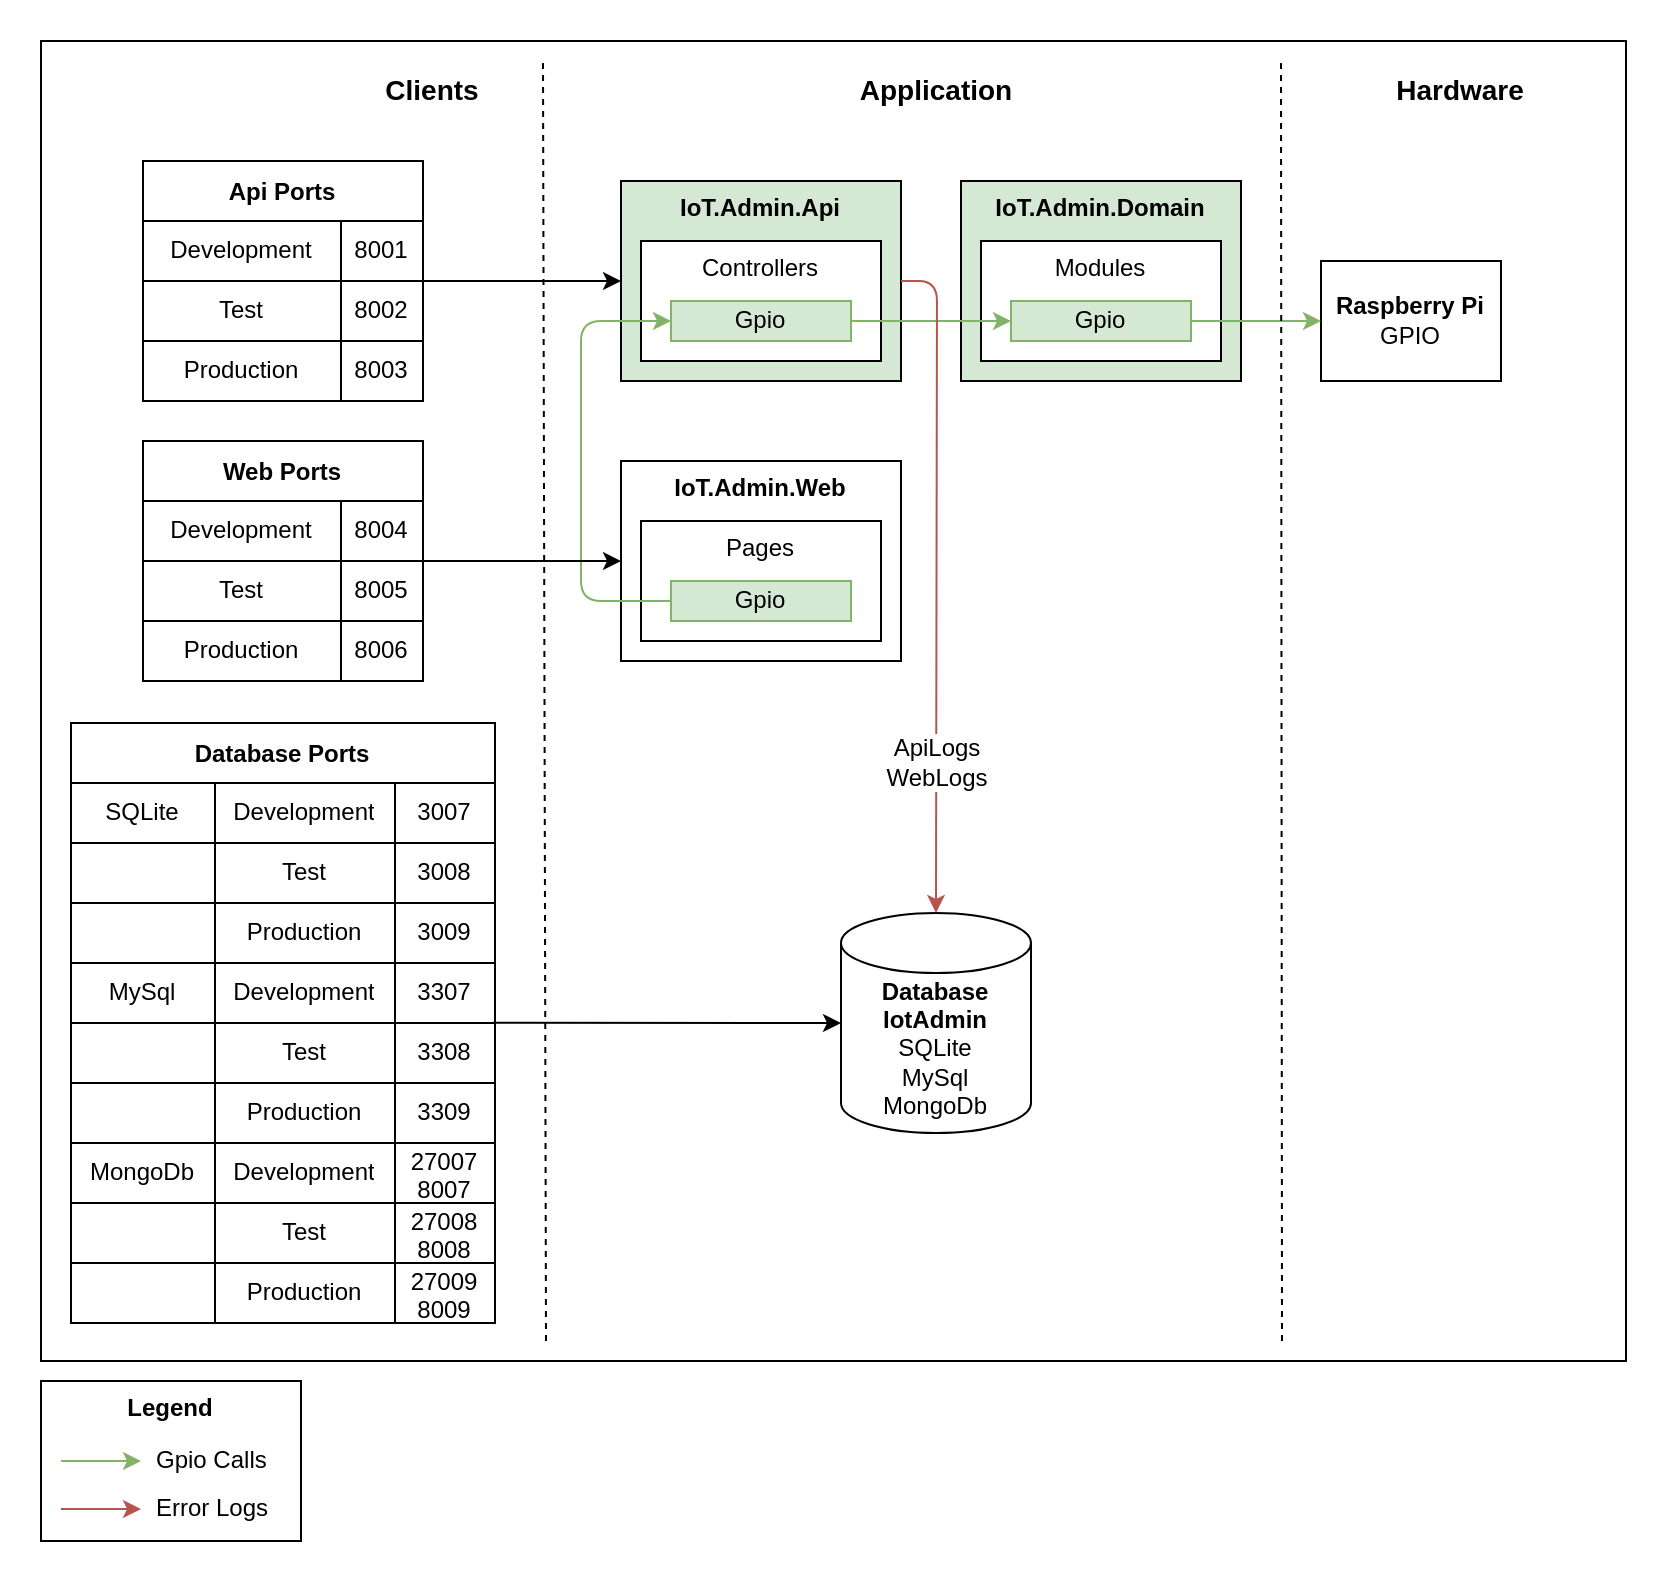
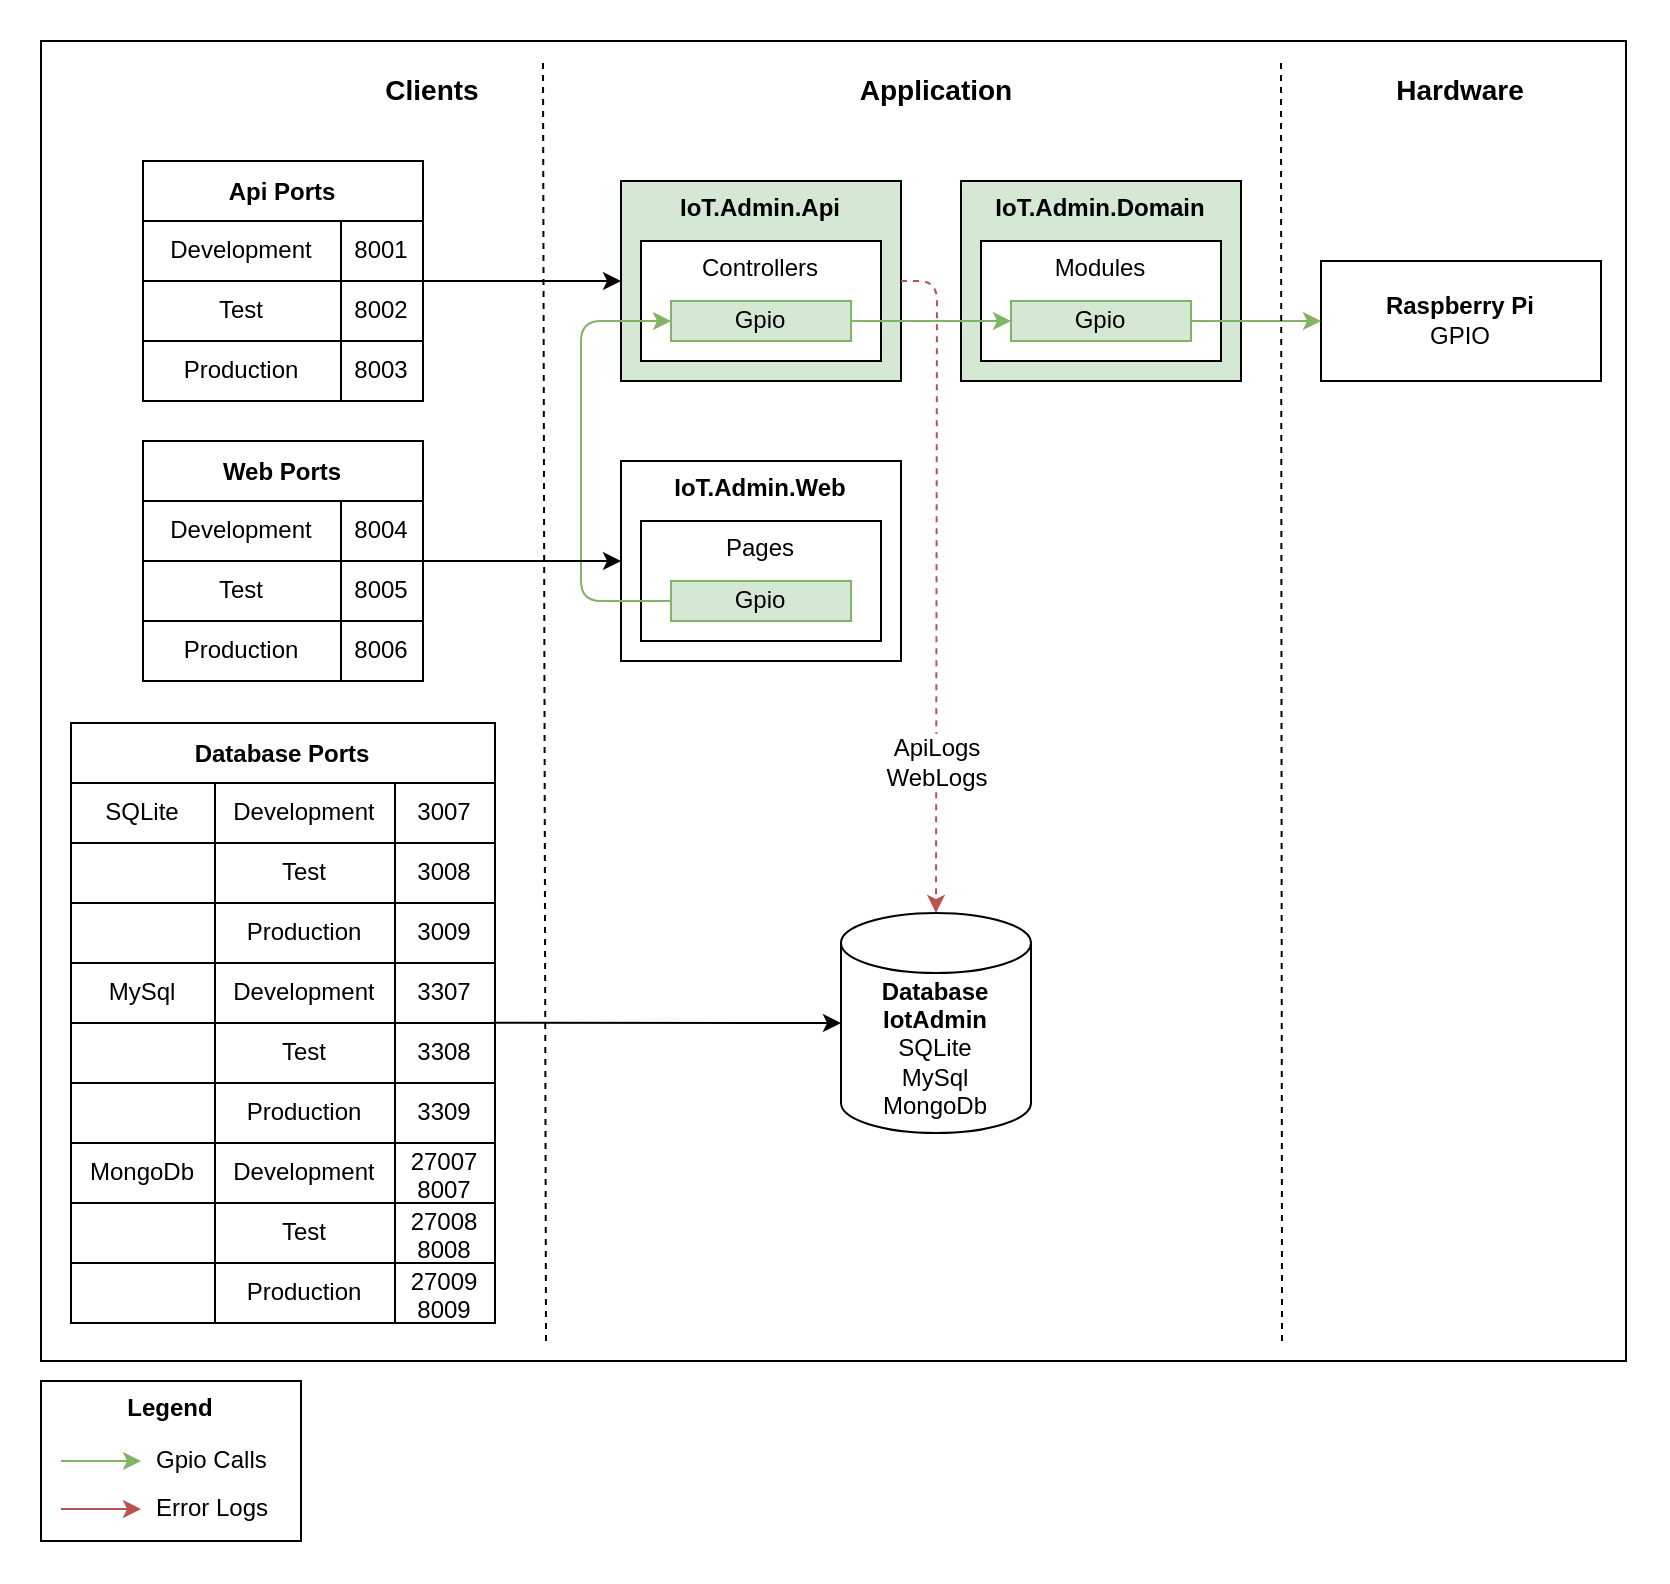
(1411, 321) -> (1461, 321)
(937, 497) -> (937, 497)
